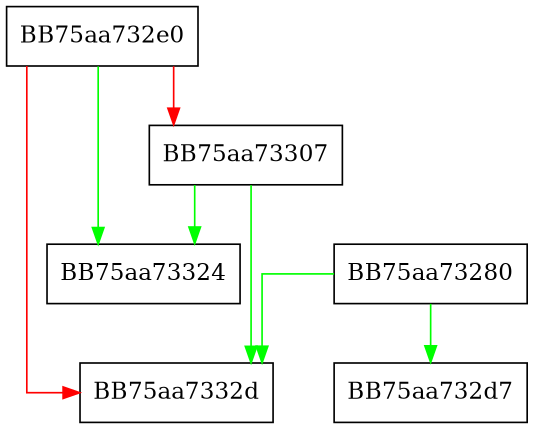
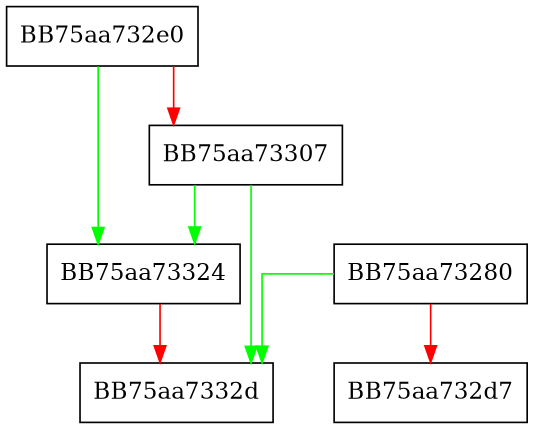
(27, 248) -> (160, 325)
(431, 325) -> (431, 325)
